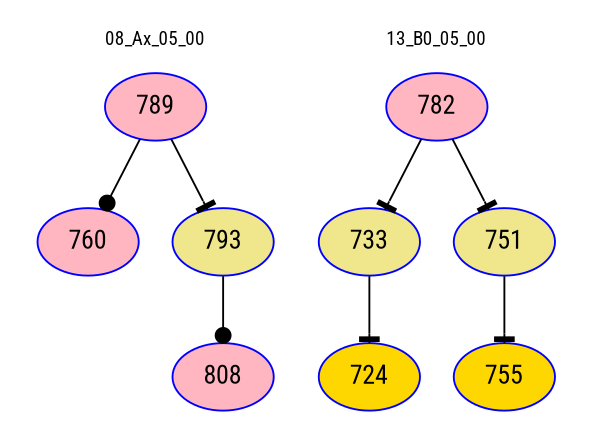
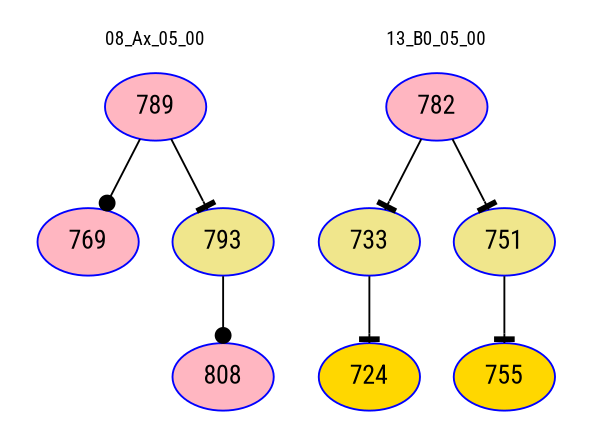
(88, 242) -> (88, 242)
